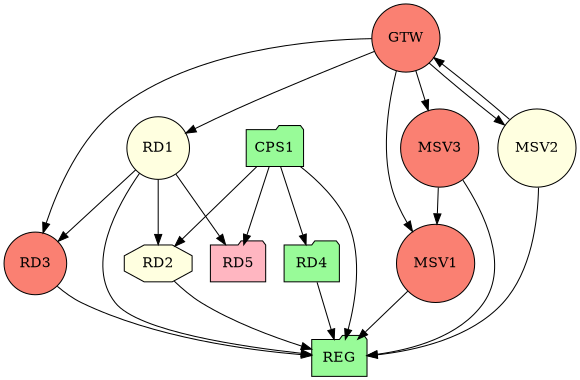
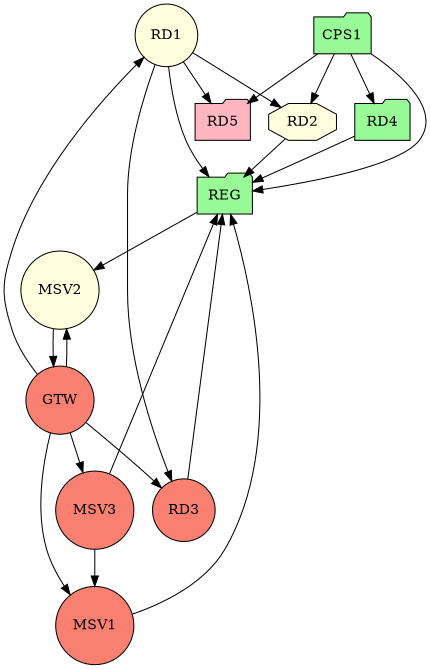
(497, 308) -> (150, 239)
